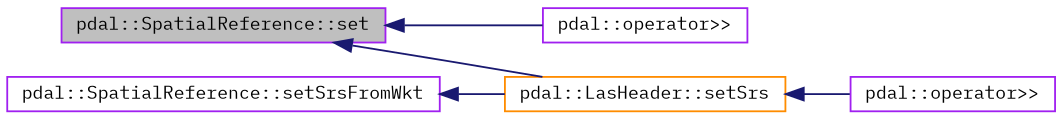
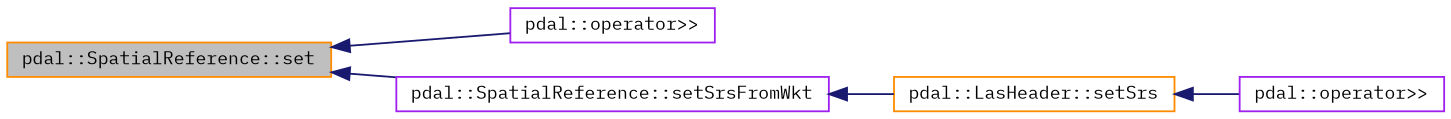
(224, 25) -> (169, 60)
(447, 61) -> (373, 75)
